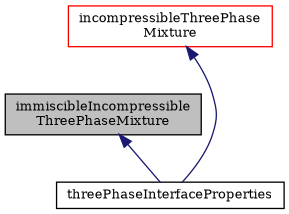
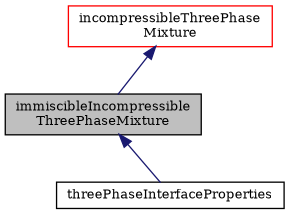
(216, 122) -> (133, 76)
